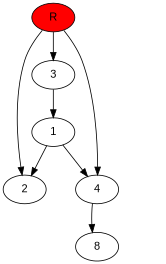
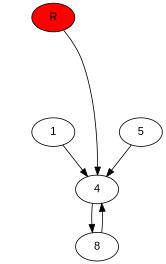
(53, 75) -> none
none -> (141, 132)
(25, 189) -> none
none -> (102, 222)
